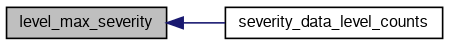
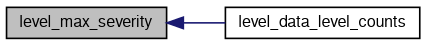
(334, 23) -> (323, 23)
